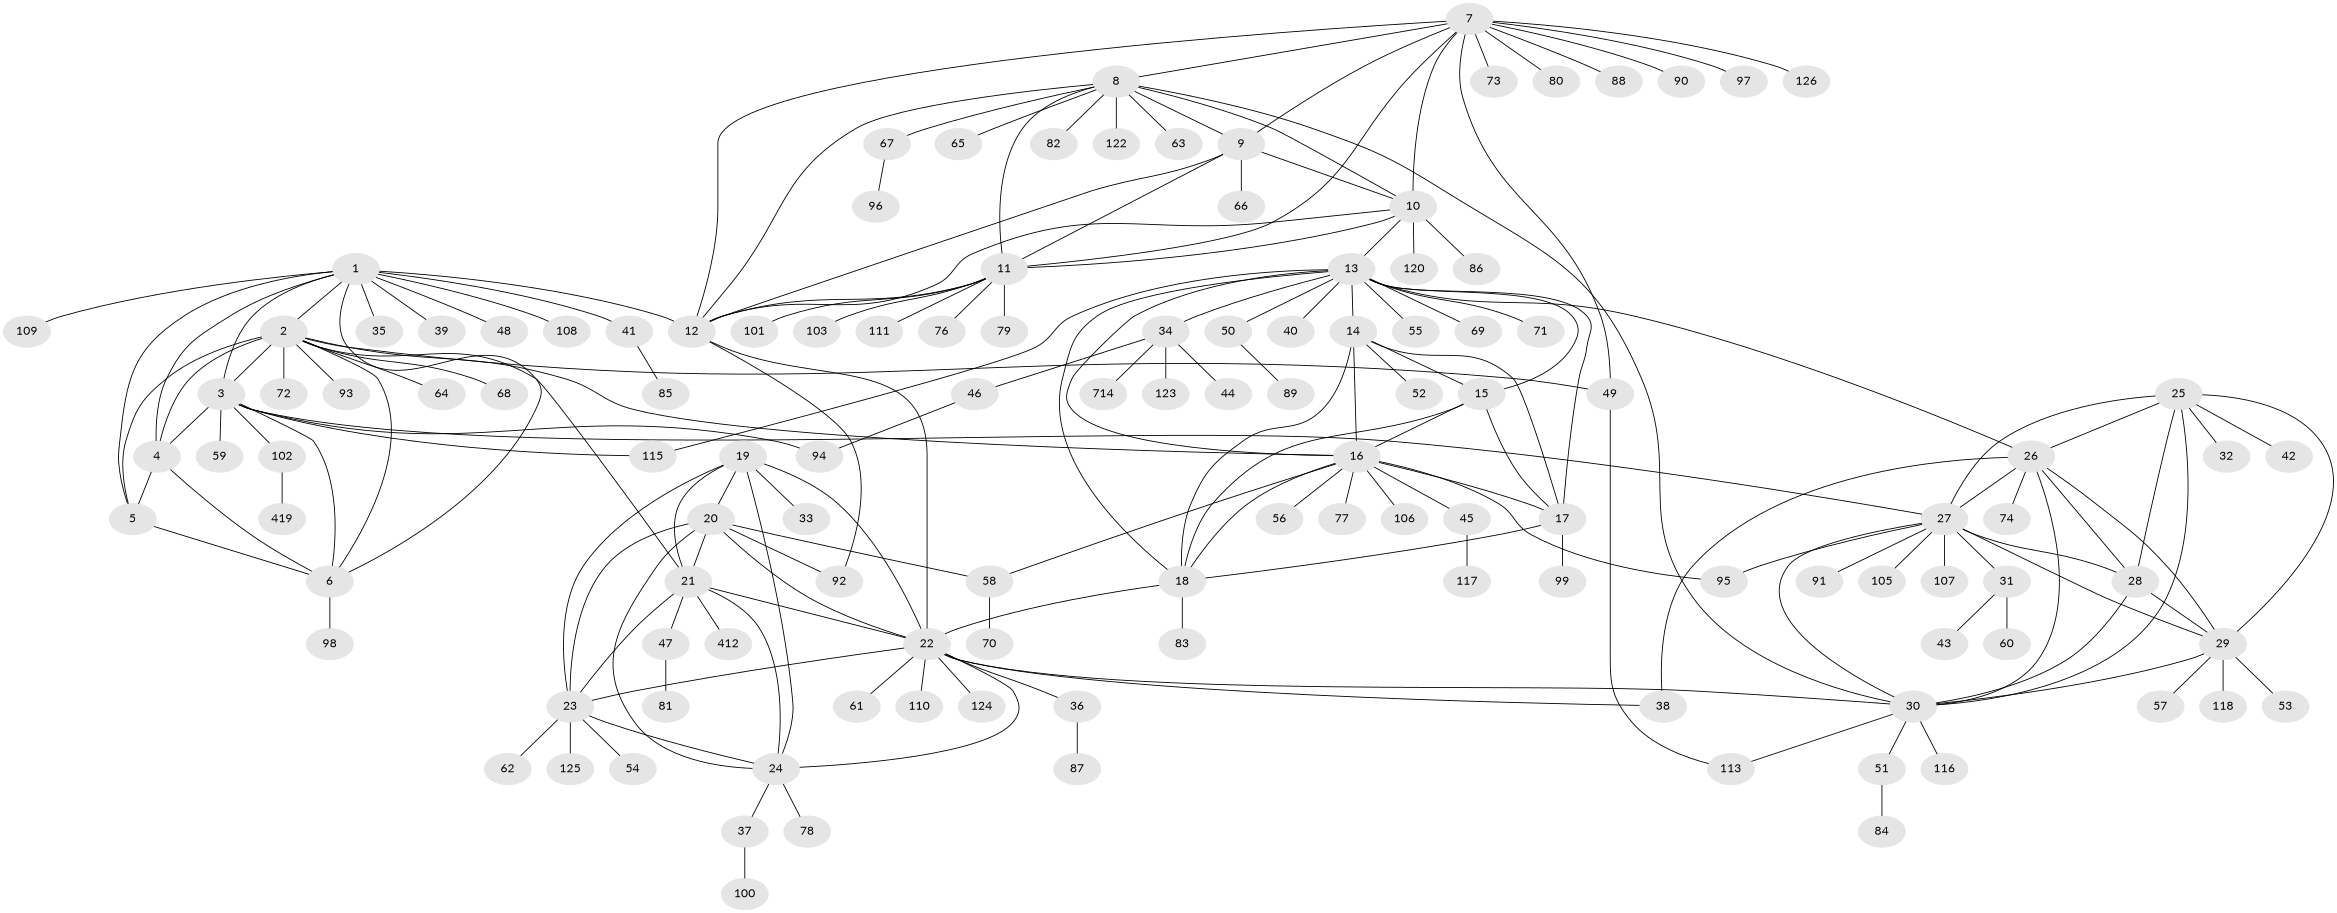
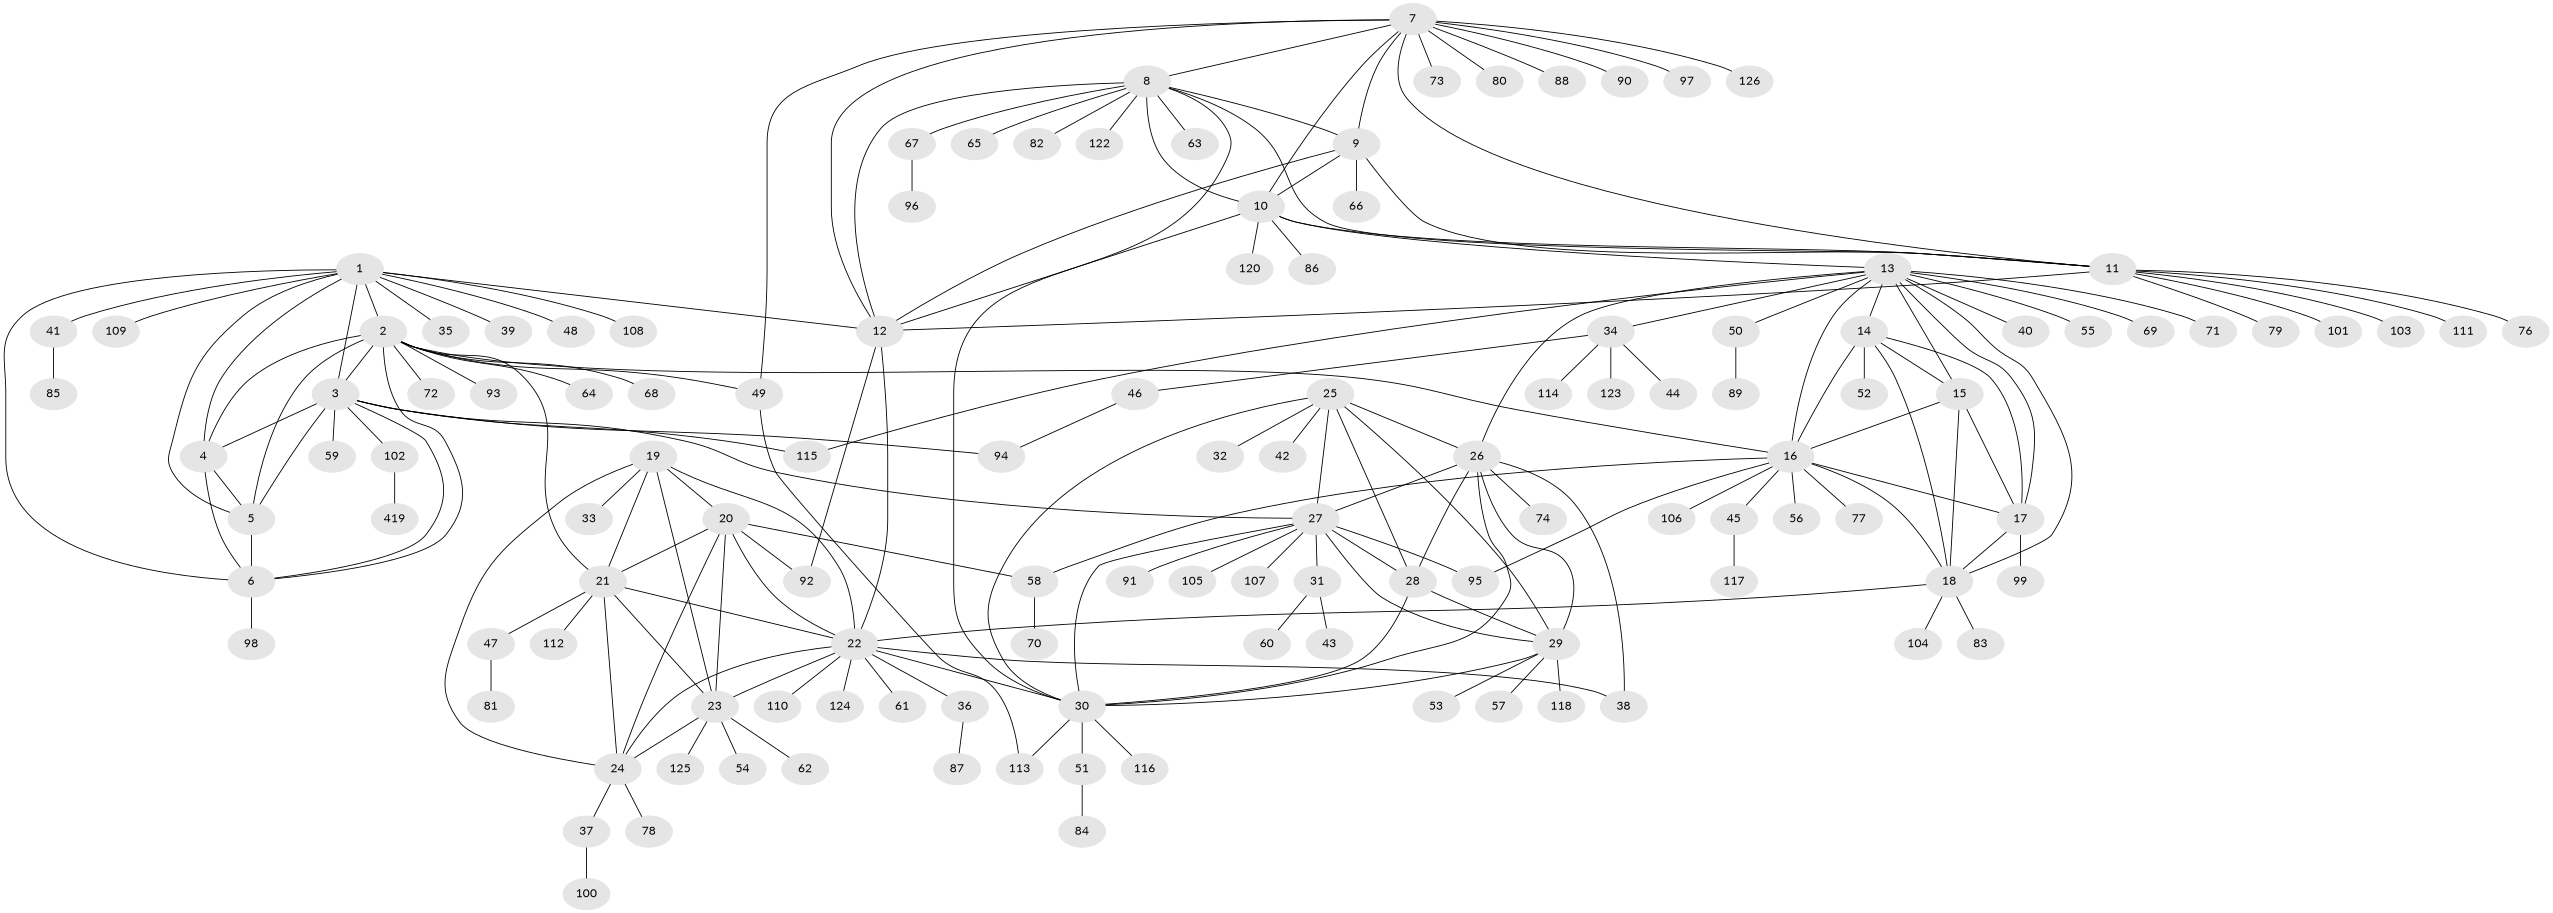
(1103, 394) -> (1548, 394)
none -> (291, 455)
(728, 644) -> (554, 644)
none -> (1918, 644)
